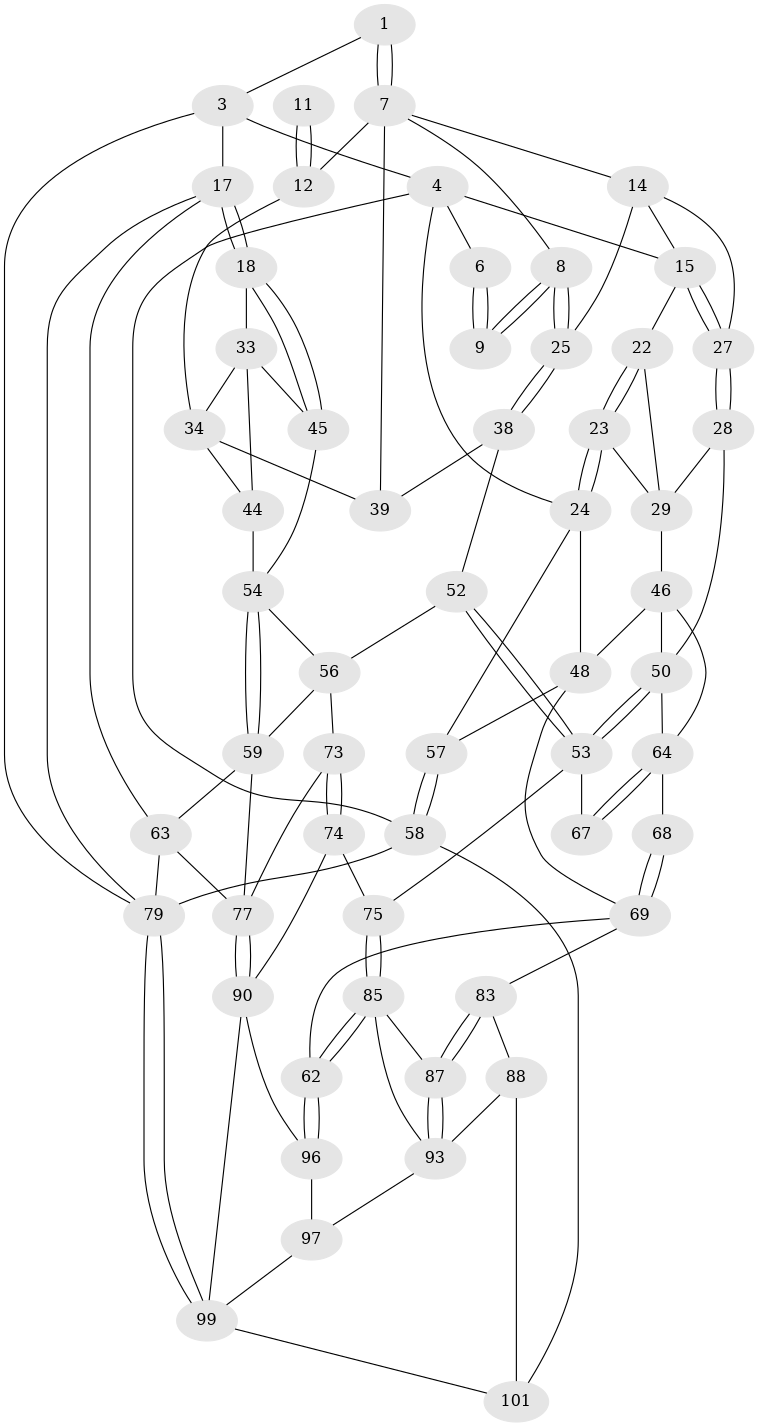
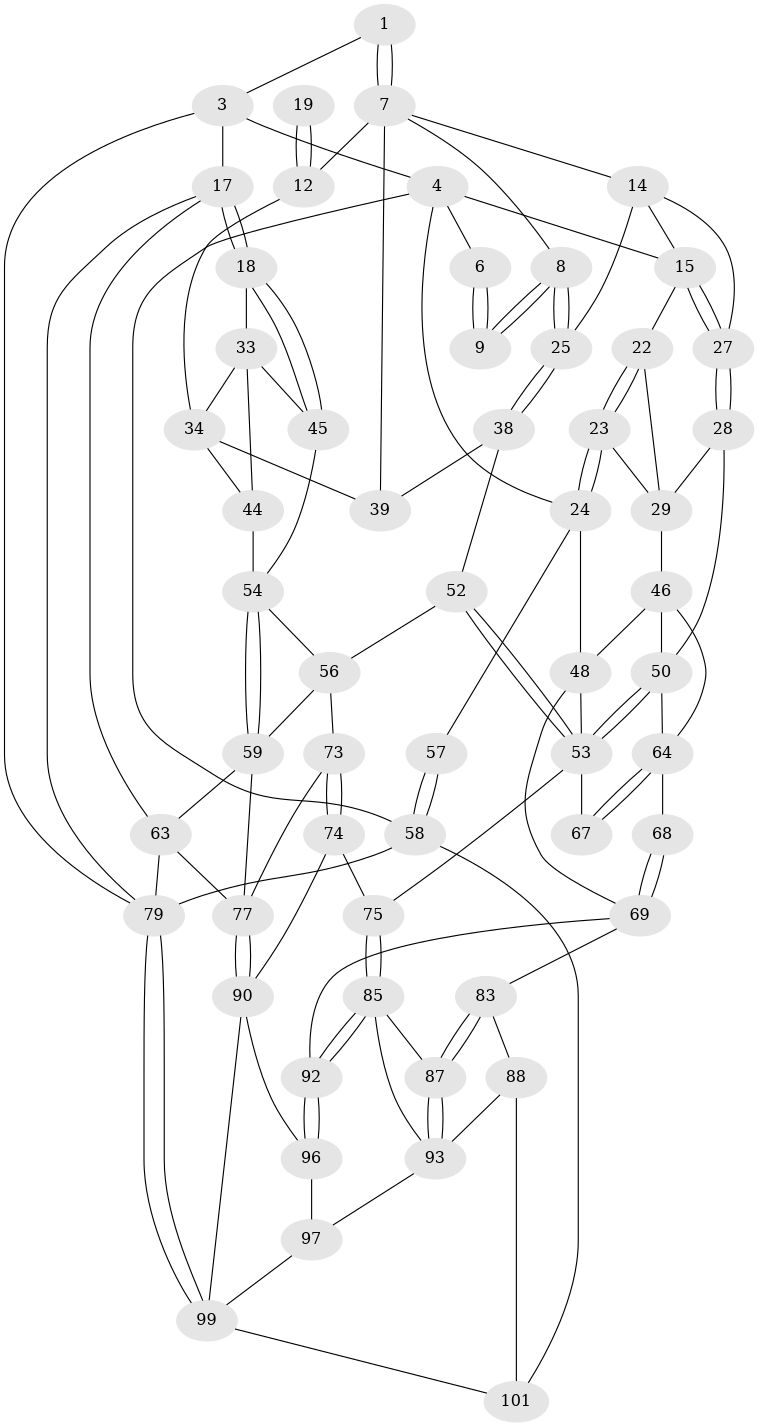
(304, 106) -> (304, 106)
(508, 713) -> (581, 713)
(312, 1078) -> (312, 1078)
